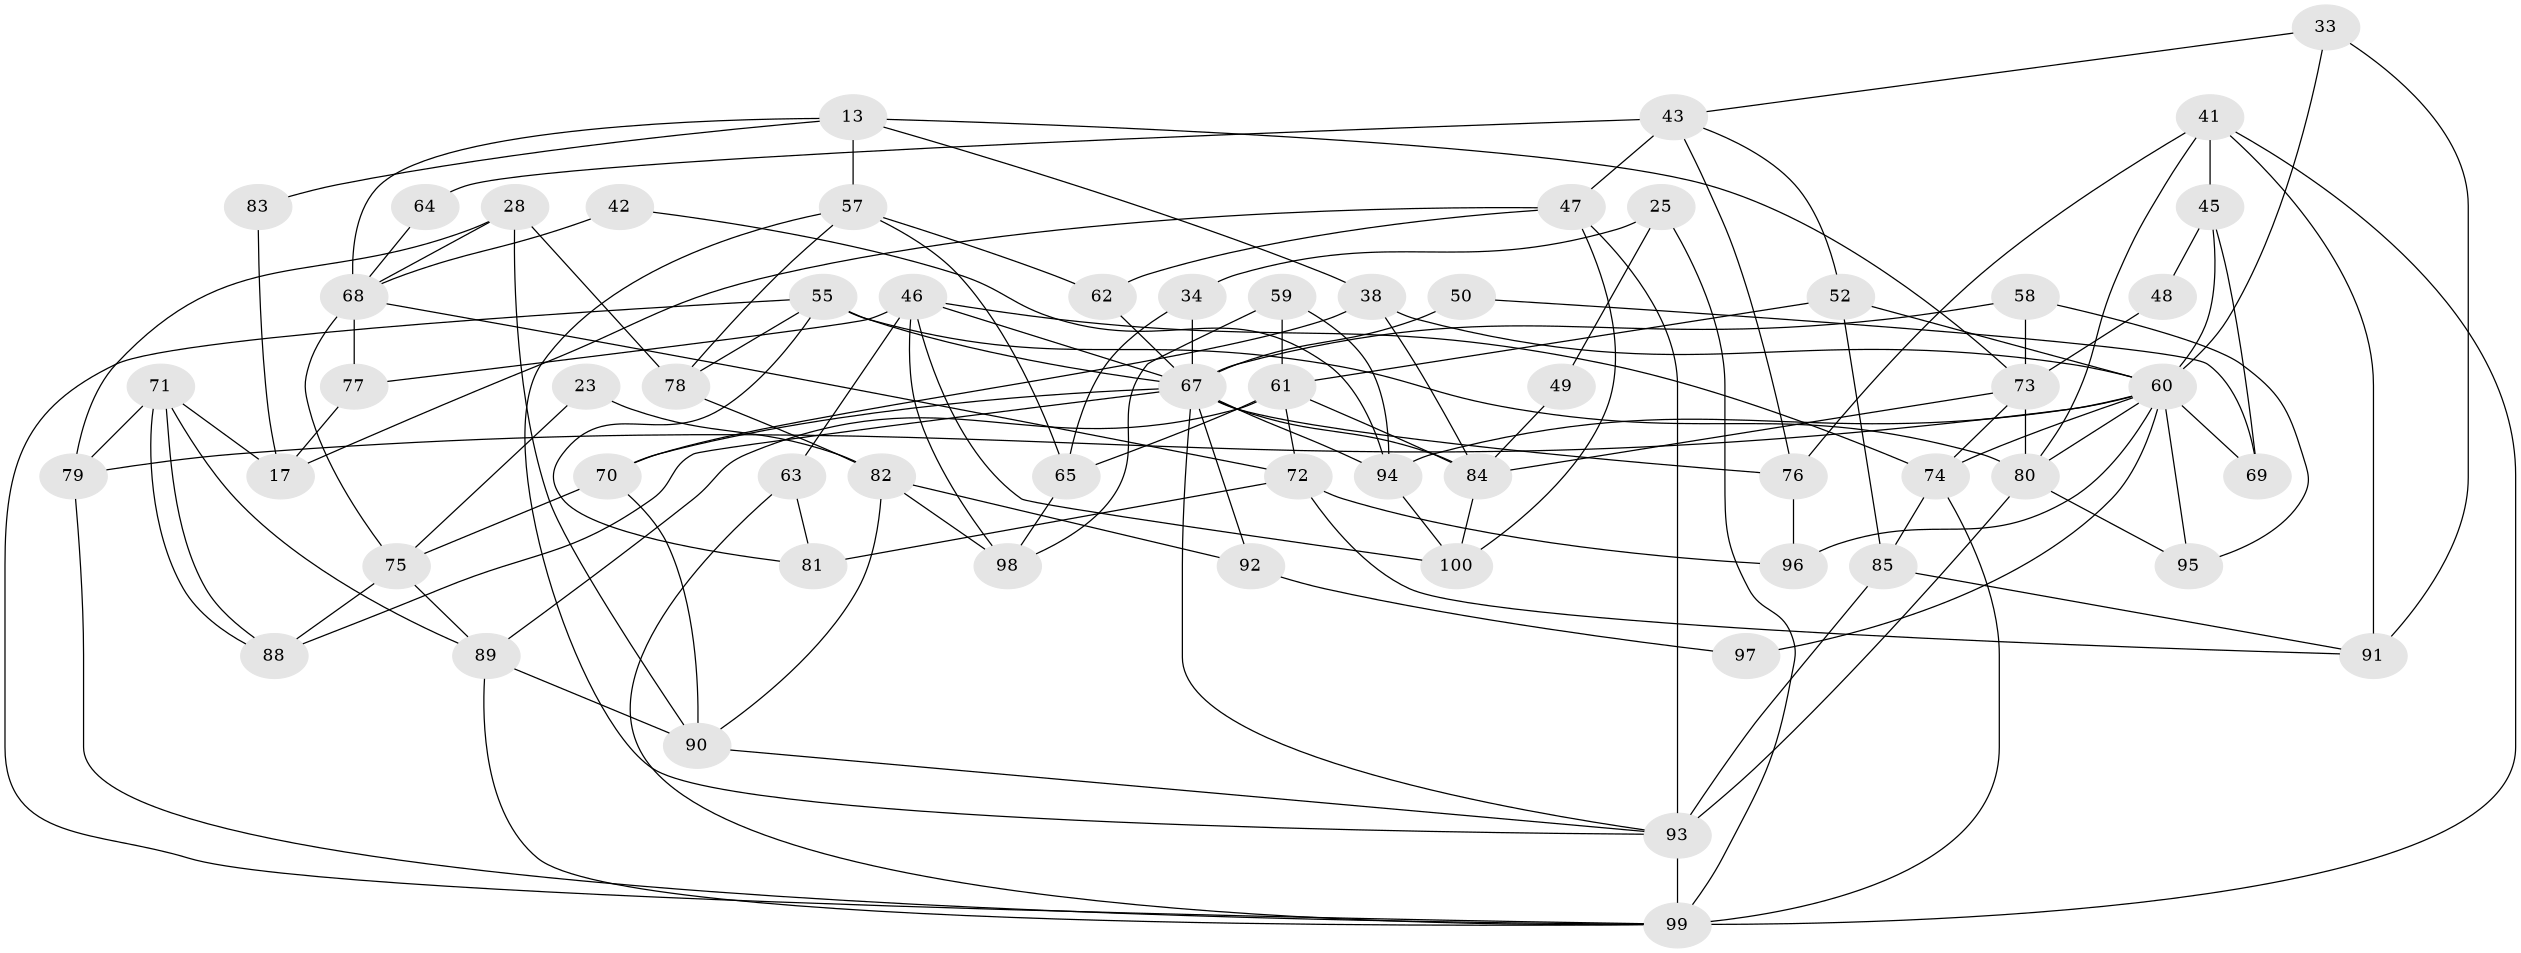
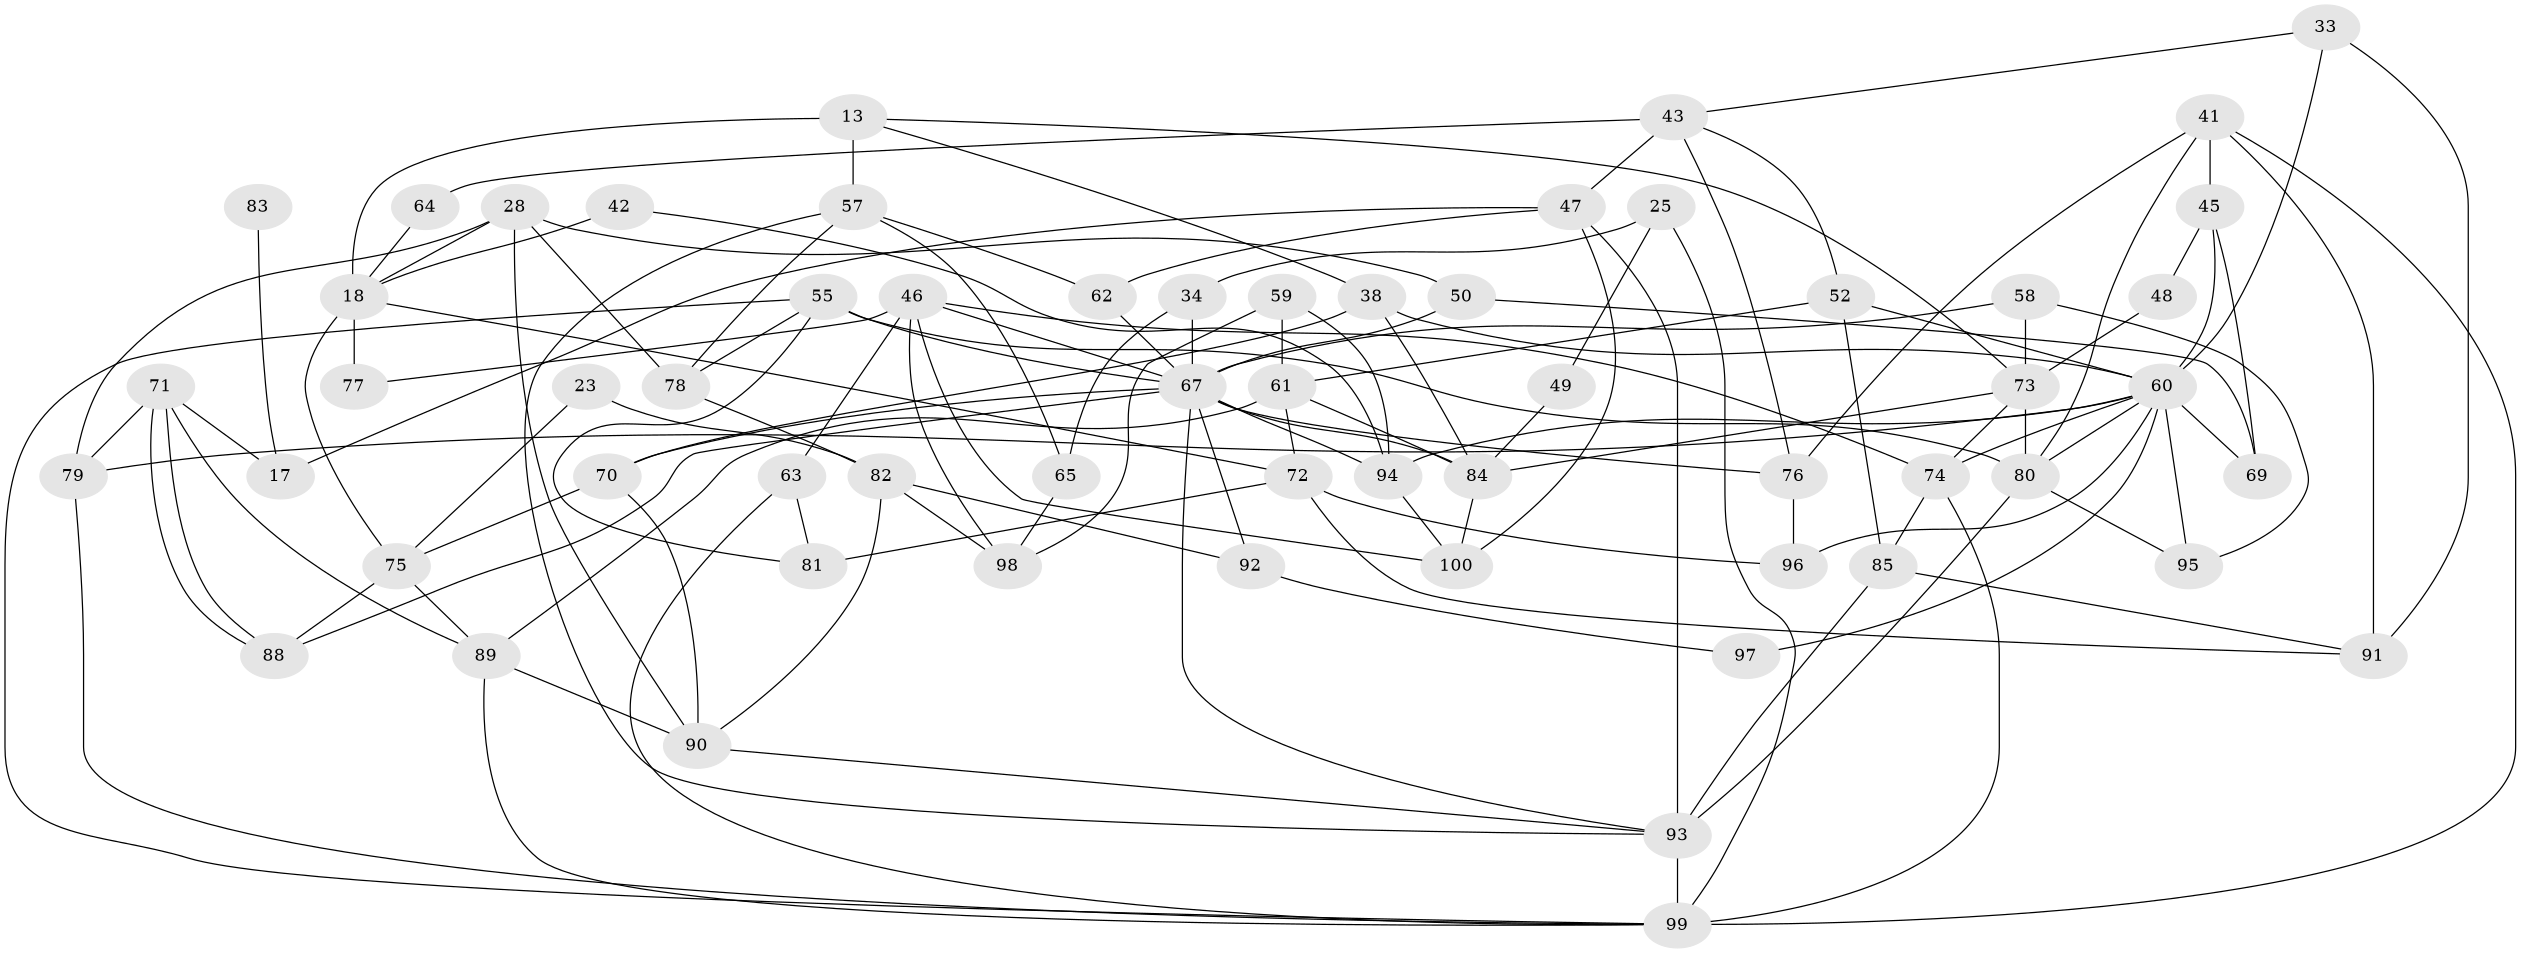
(553, 150) -> none
none -> (1013, 244)
(354, 297) -> (354, 297)
(323, 425) -> none
(1176, 434) -> none
